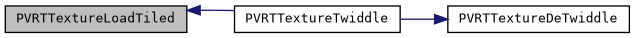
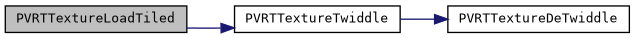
(217, 10) -> (204, 28)
